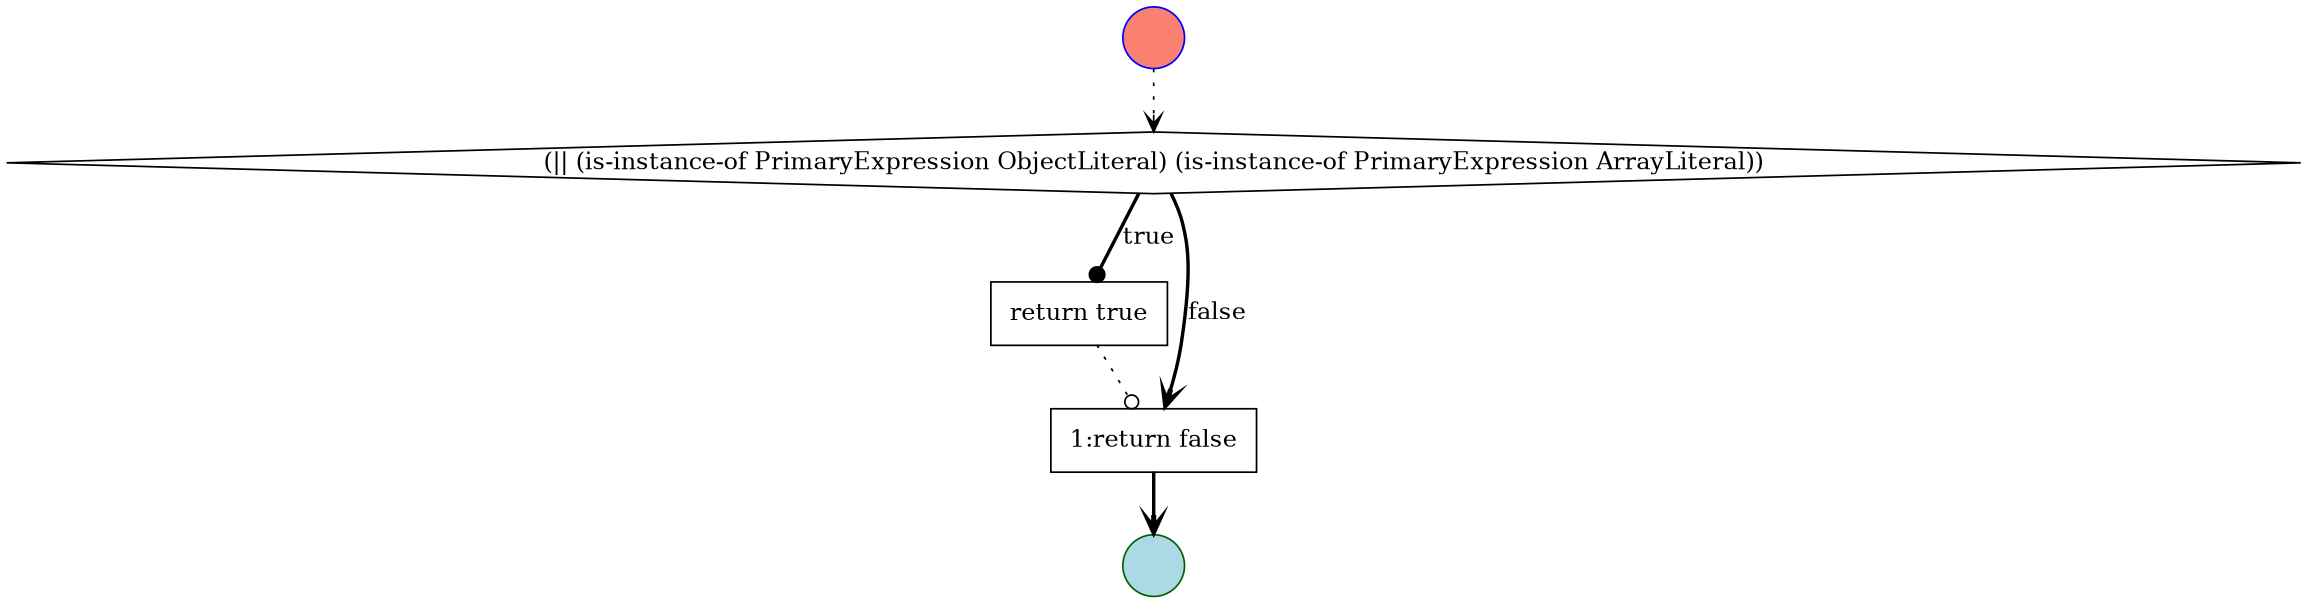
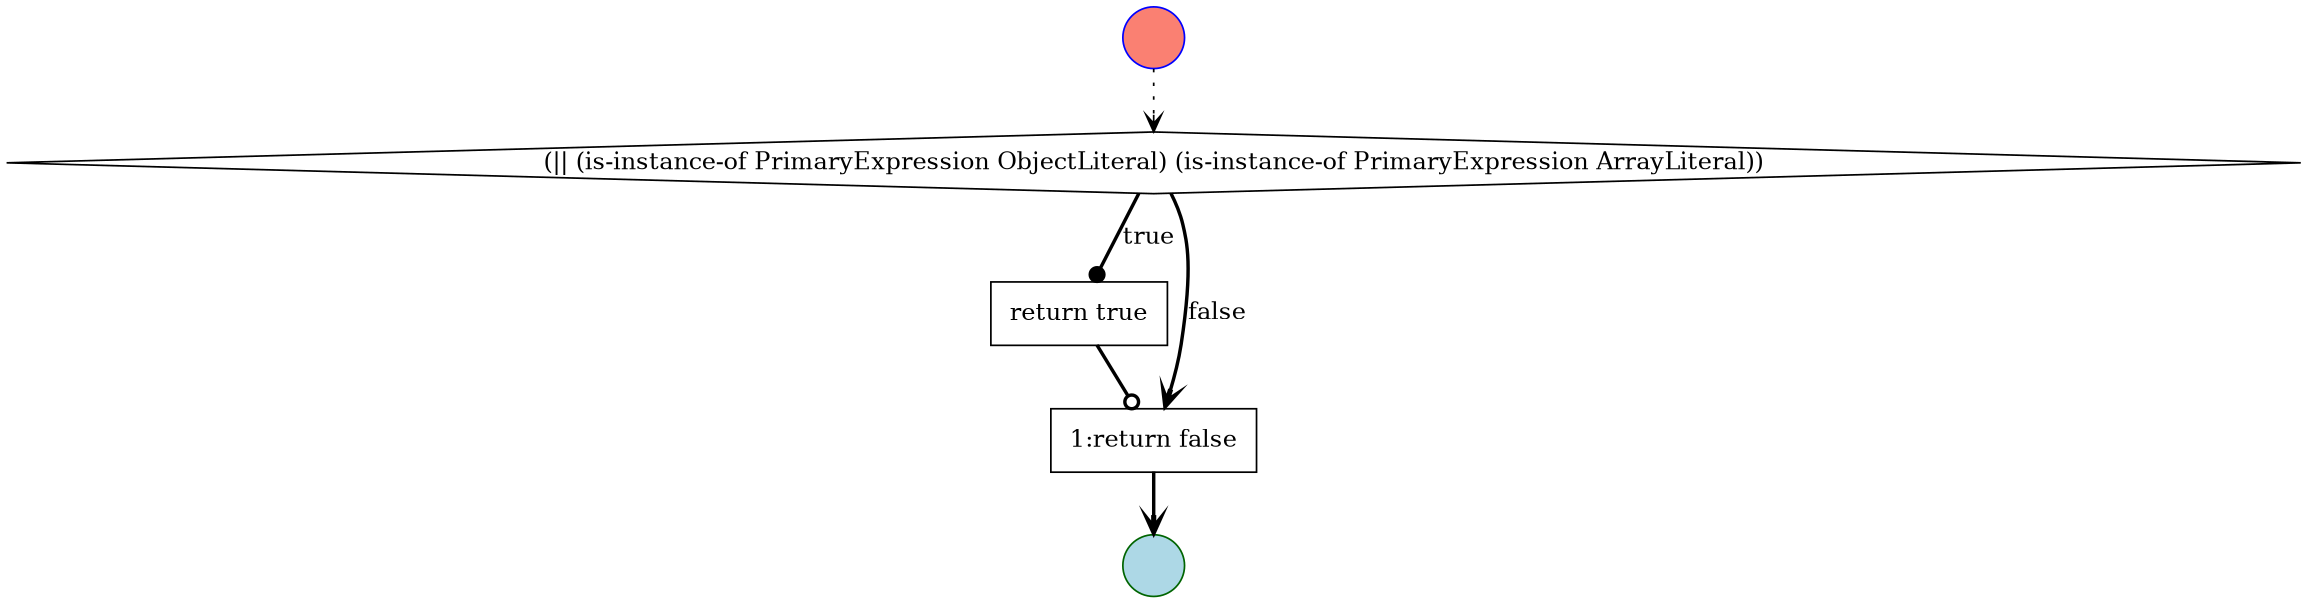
(1113, 371) -> (1113, 371)
